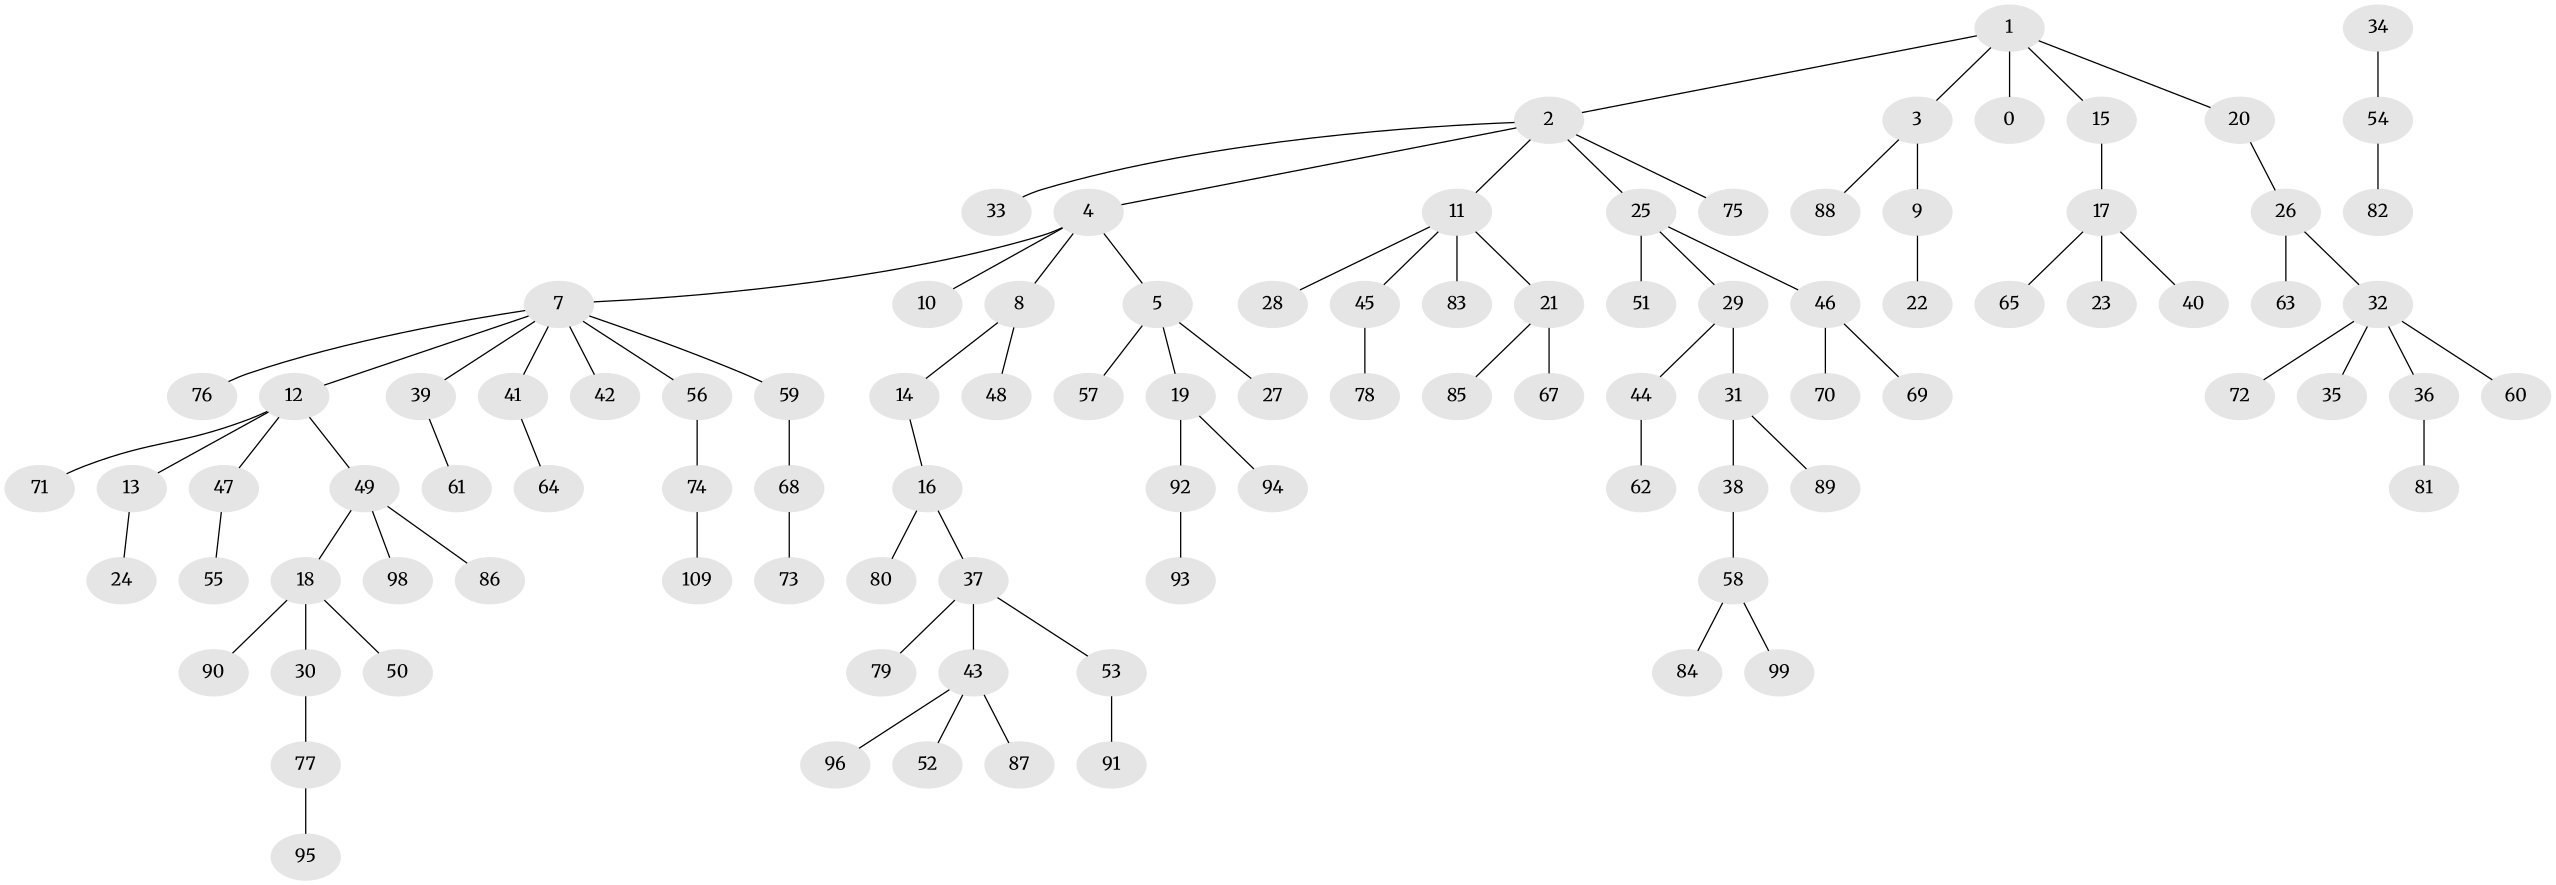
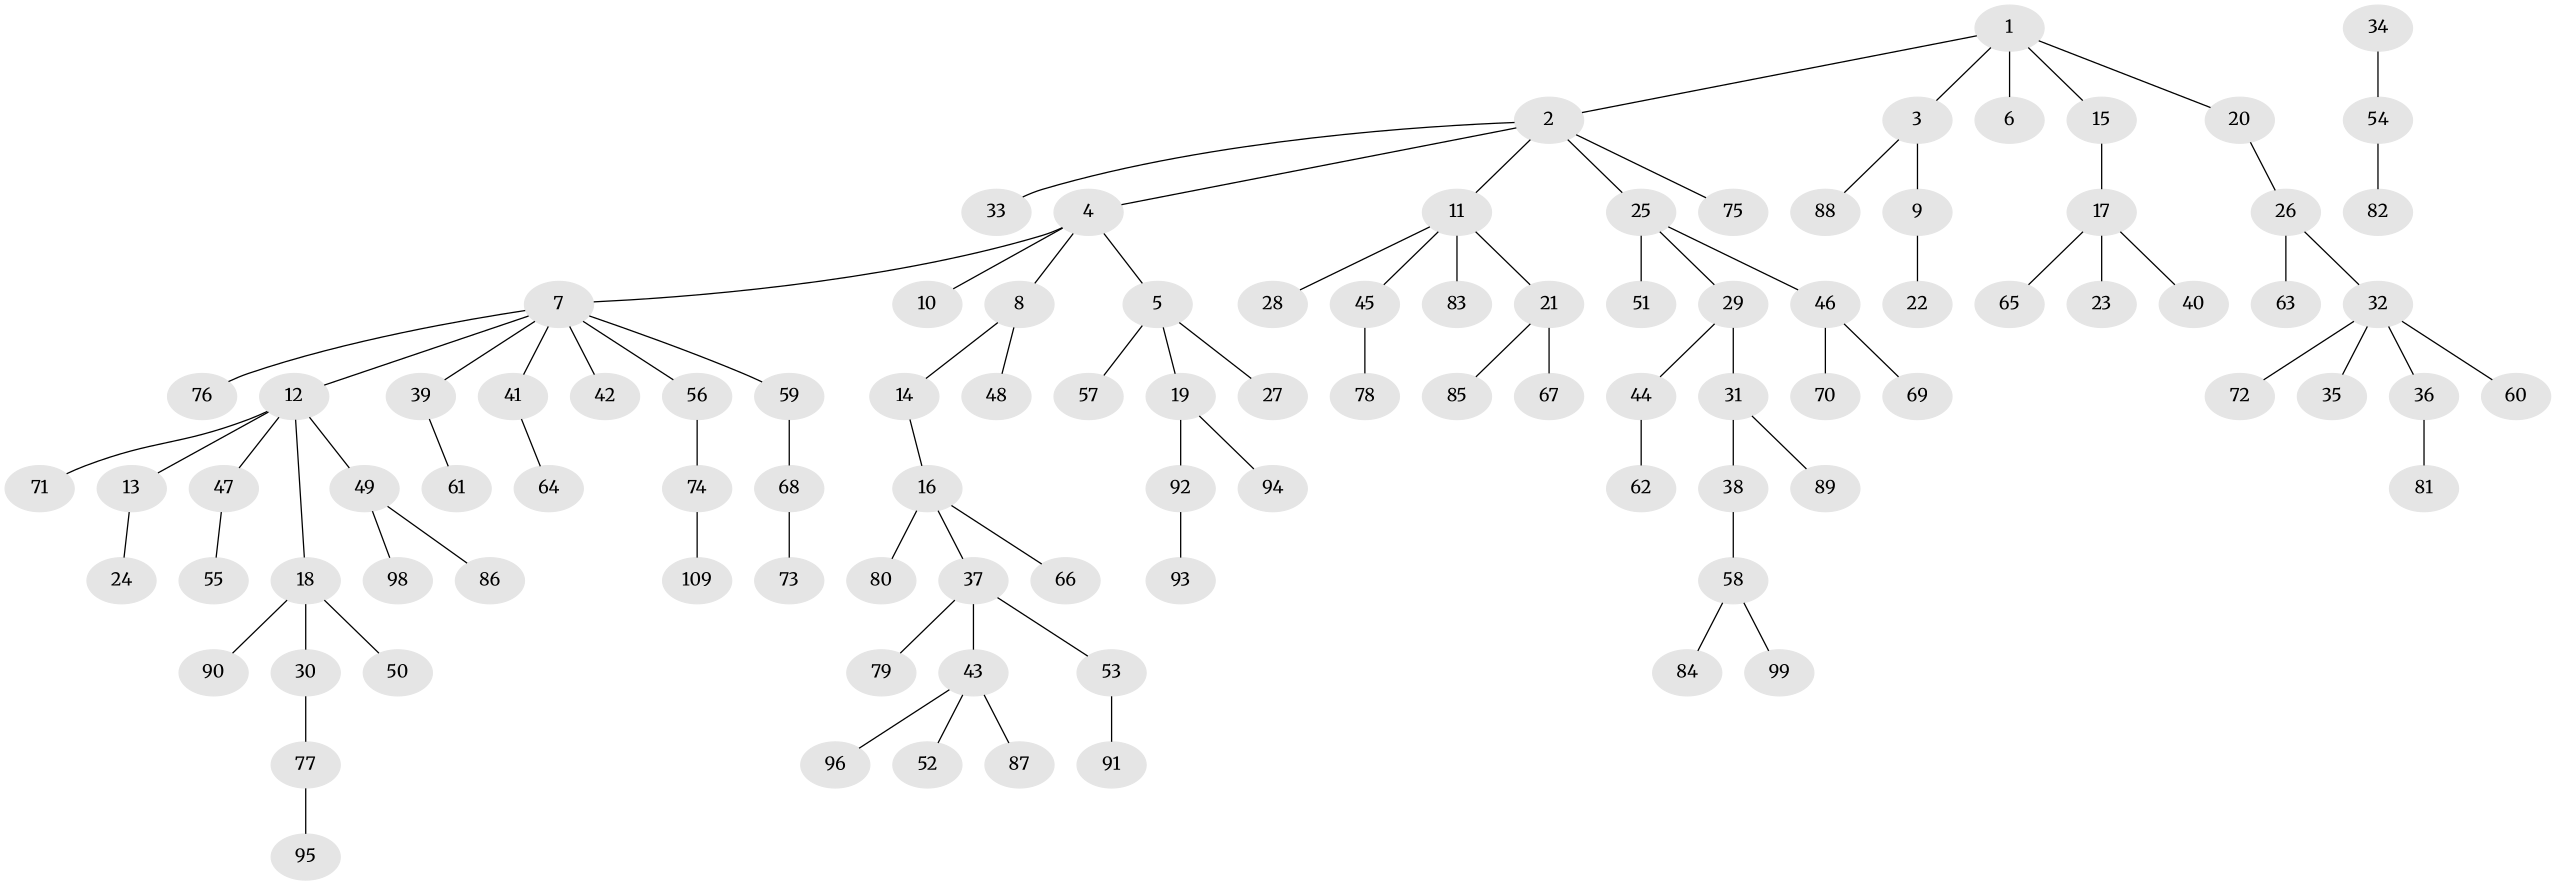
(2010, 120) -> (2010, 120)
(335, 535) -> (300, 489)
none -> (1066, 581)
